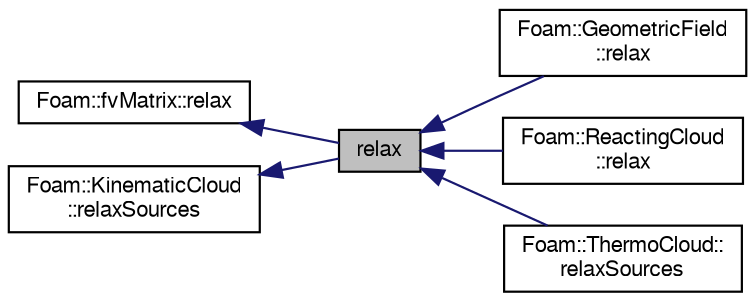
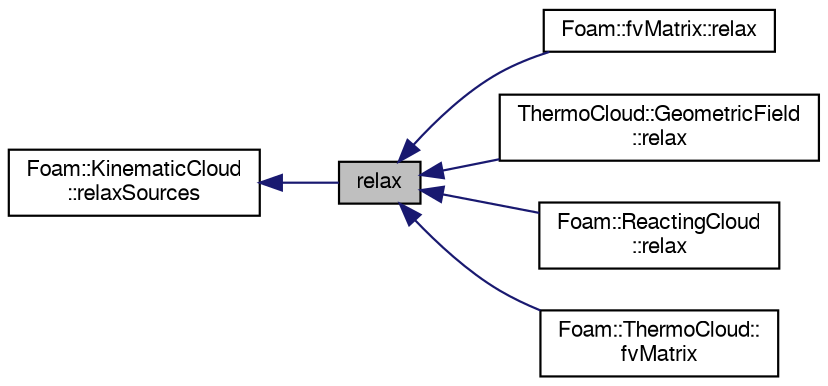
(623, 43) -> (659, 128)
(301, 135) -> (475, 89)
(623, 259) -> (659, 343)
